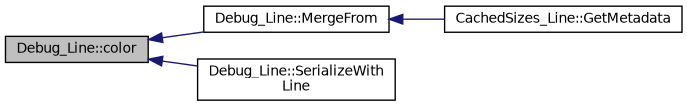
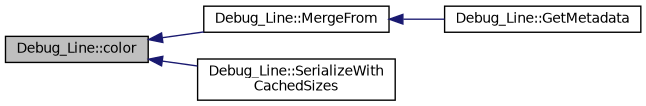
(563, 19) -> (543, 19)
(296, 80) -> (296, 80)
